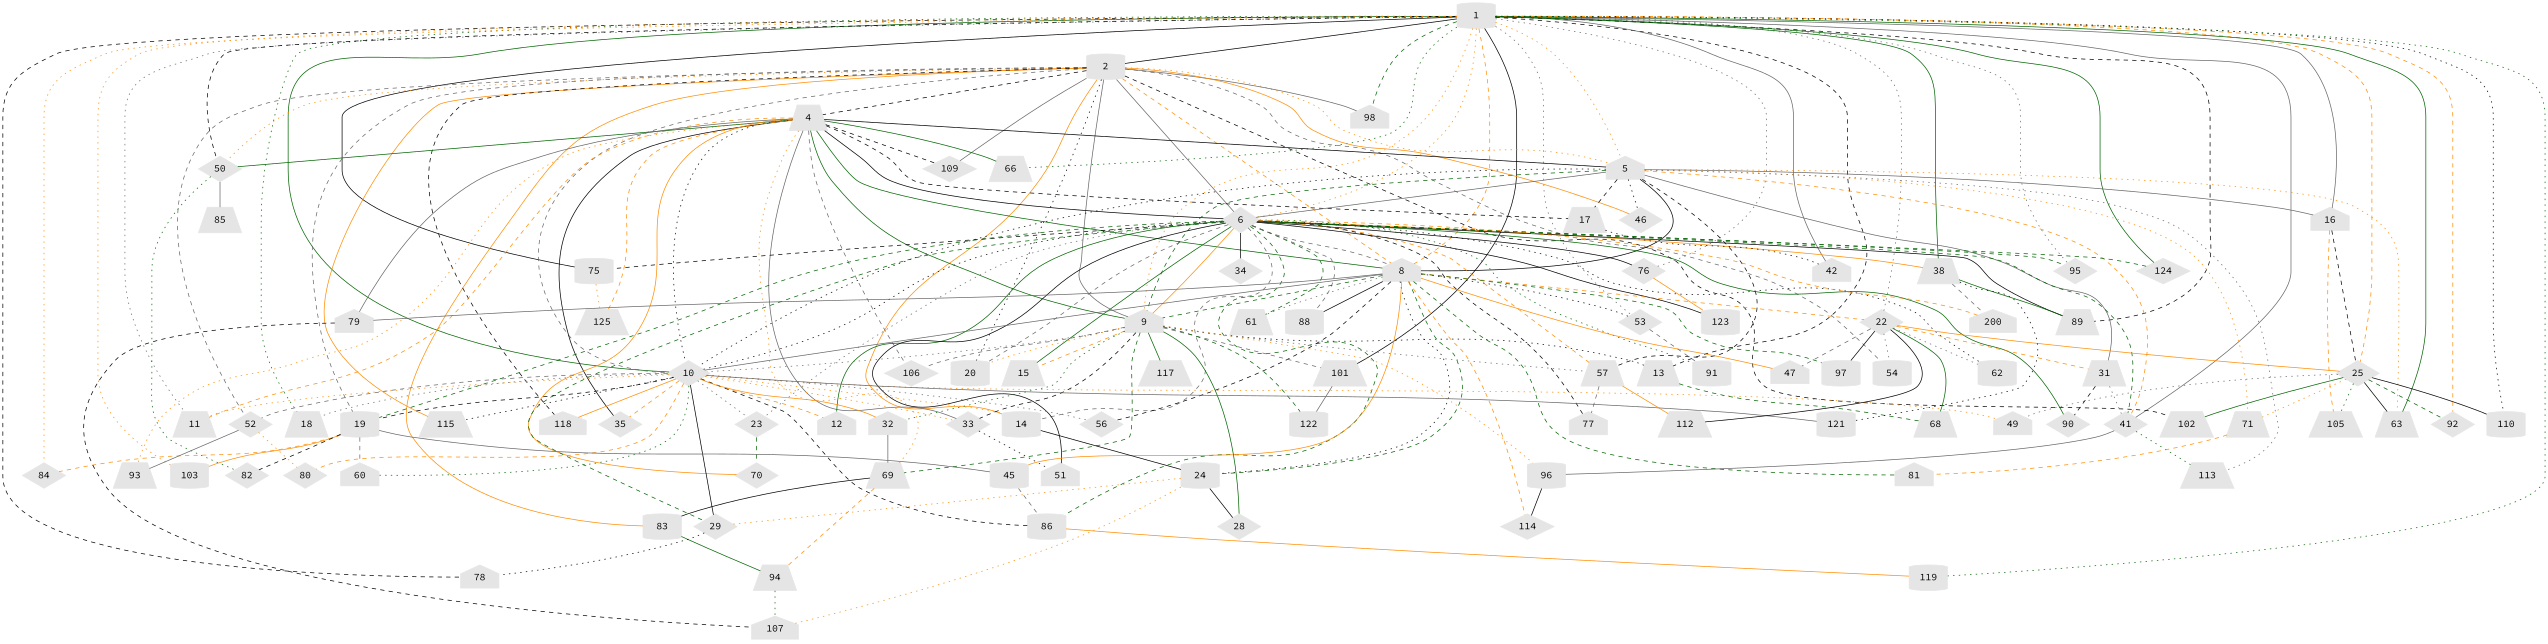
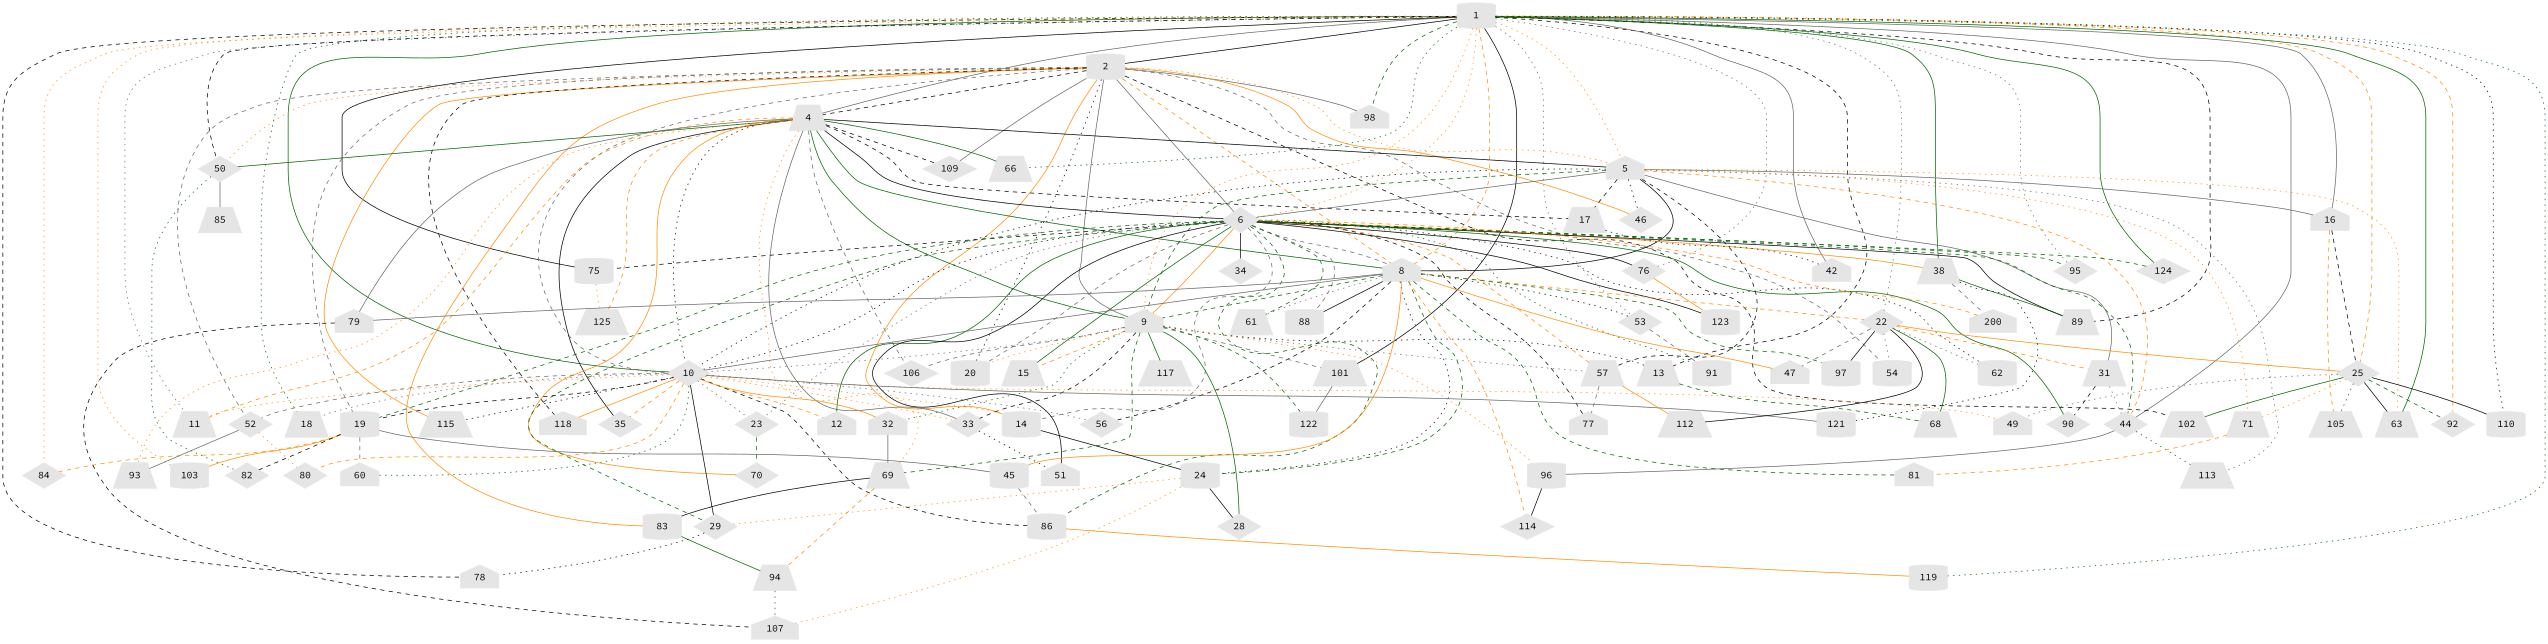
none -> (1137, 46)
(2126, 424) -> (2126, 424)
